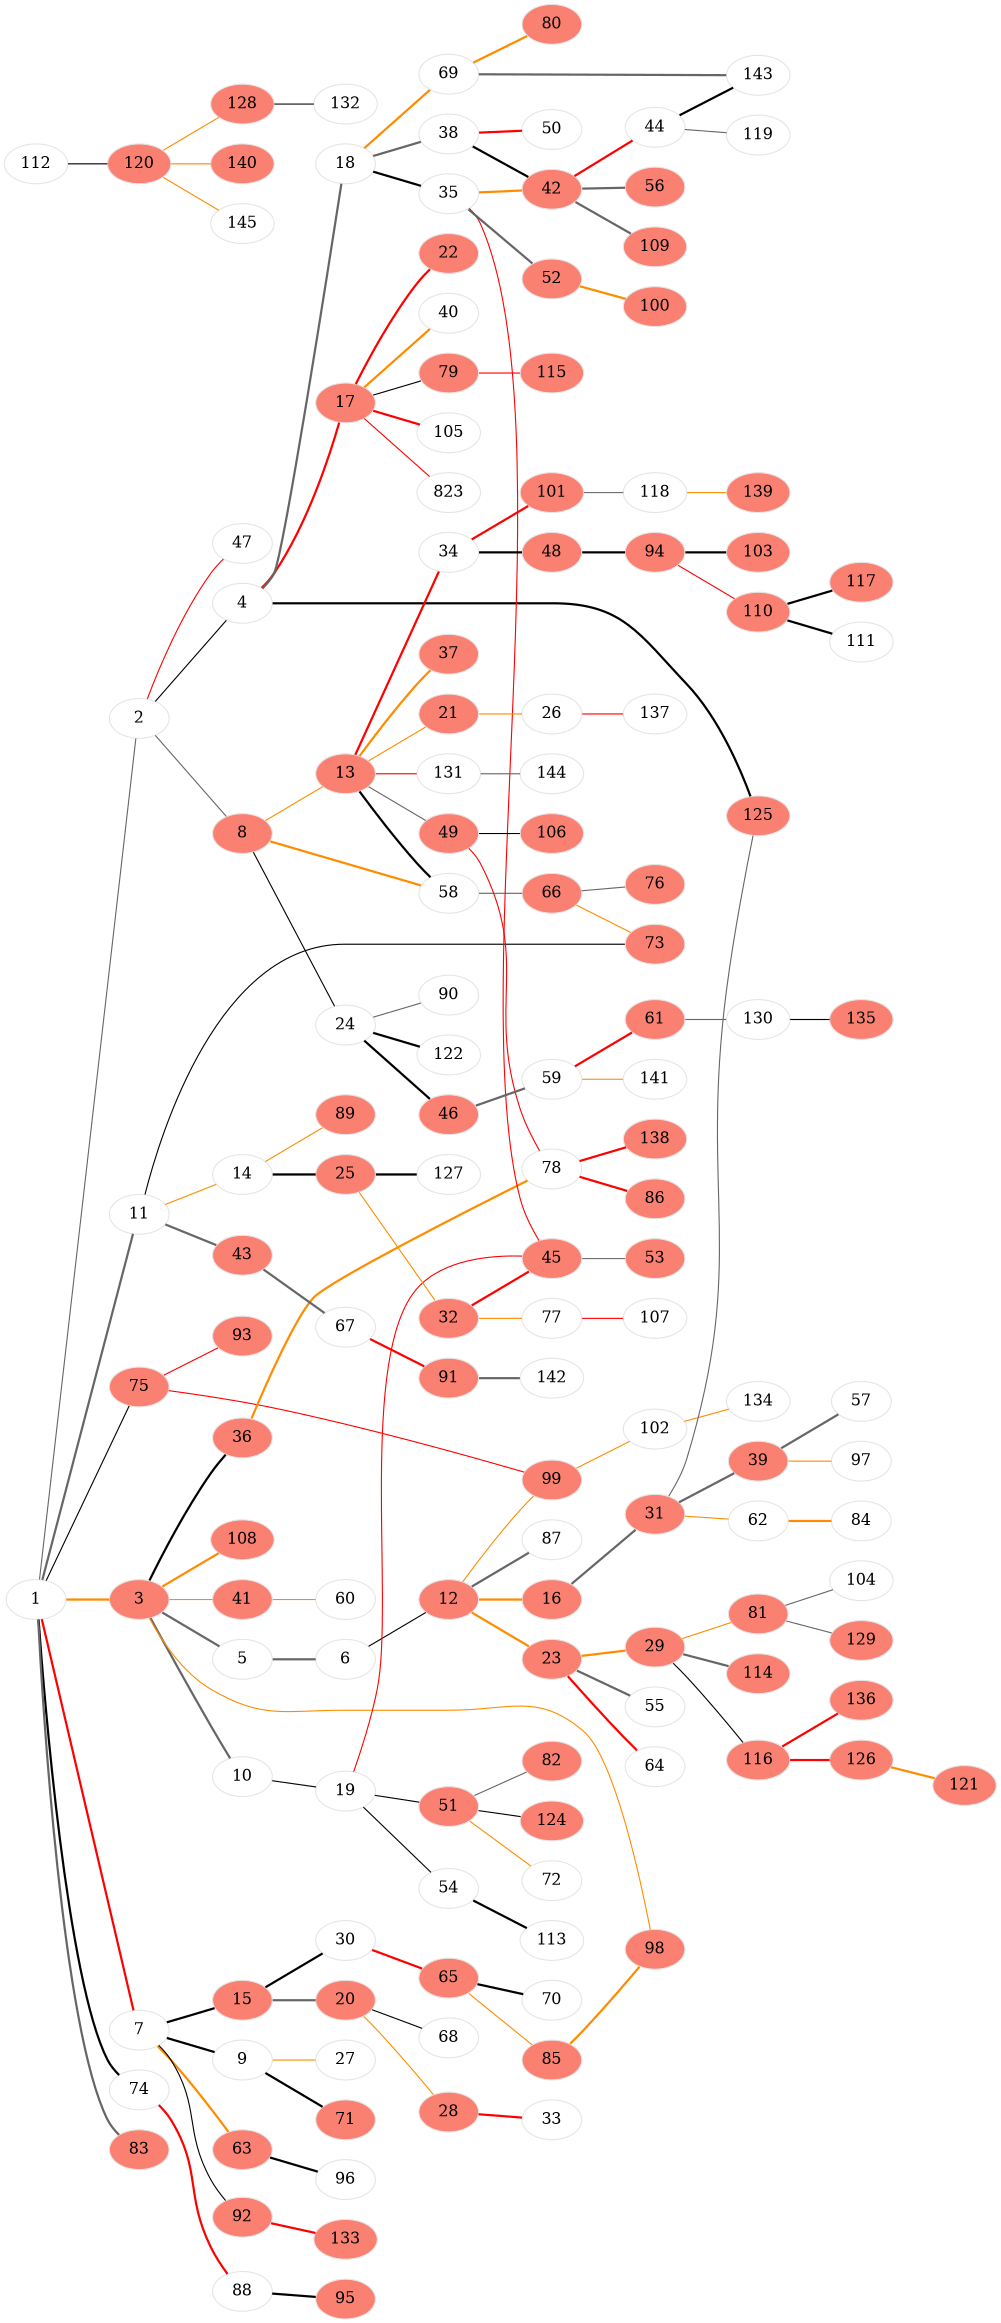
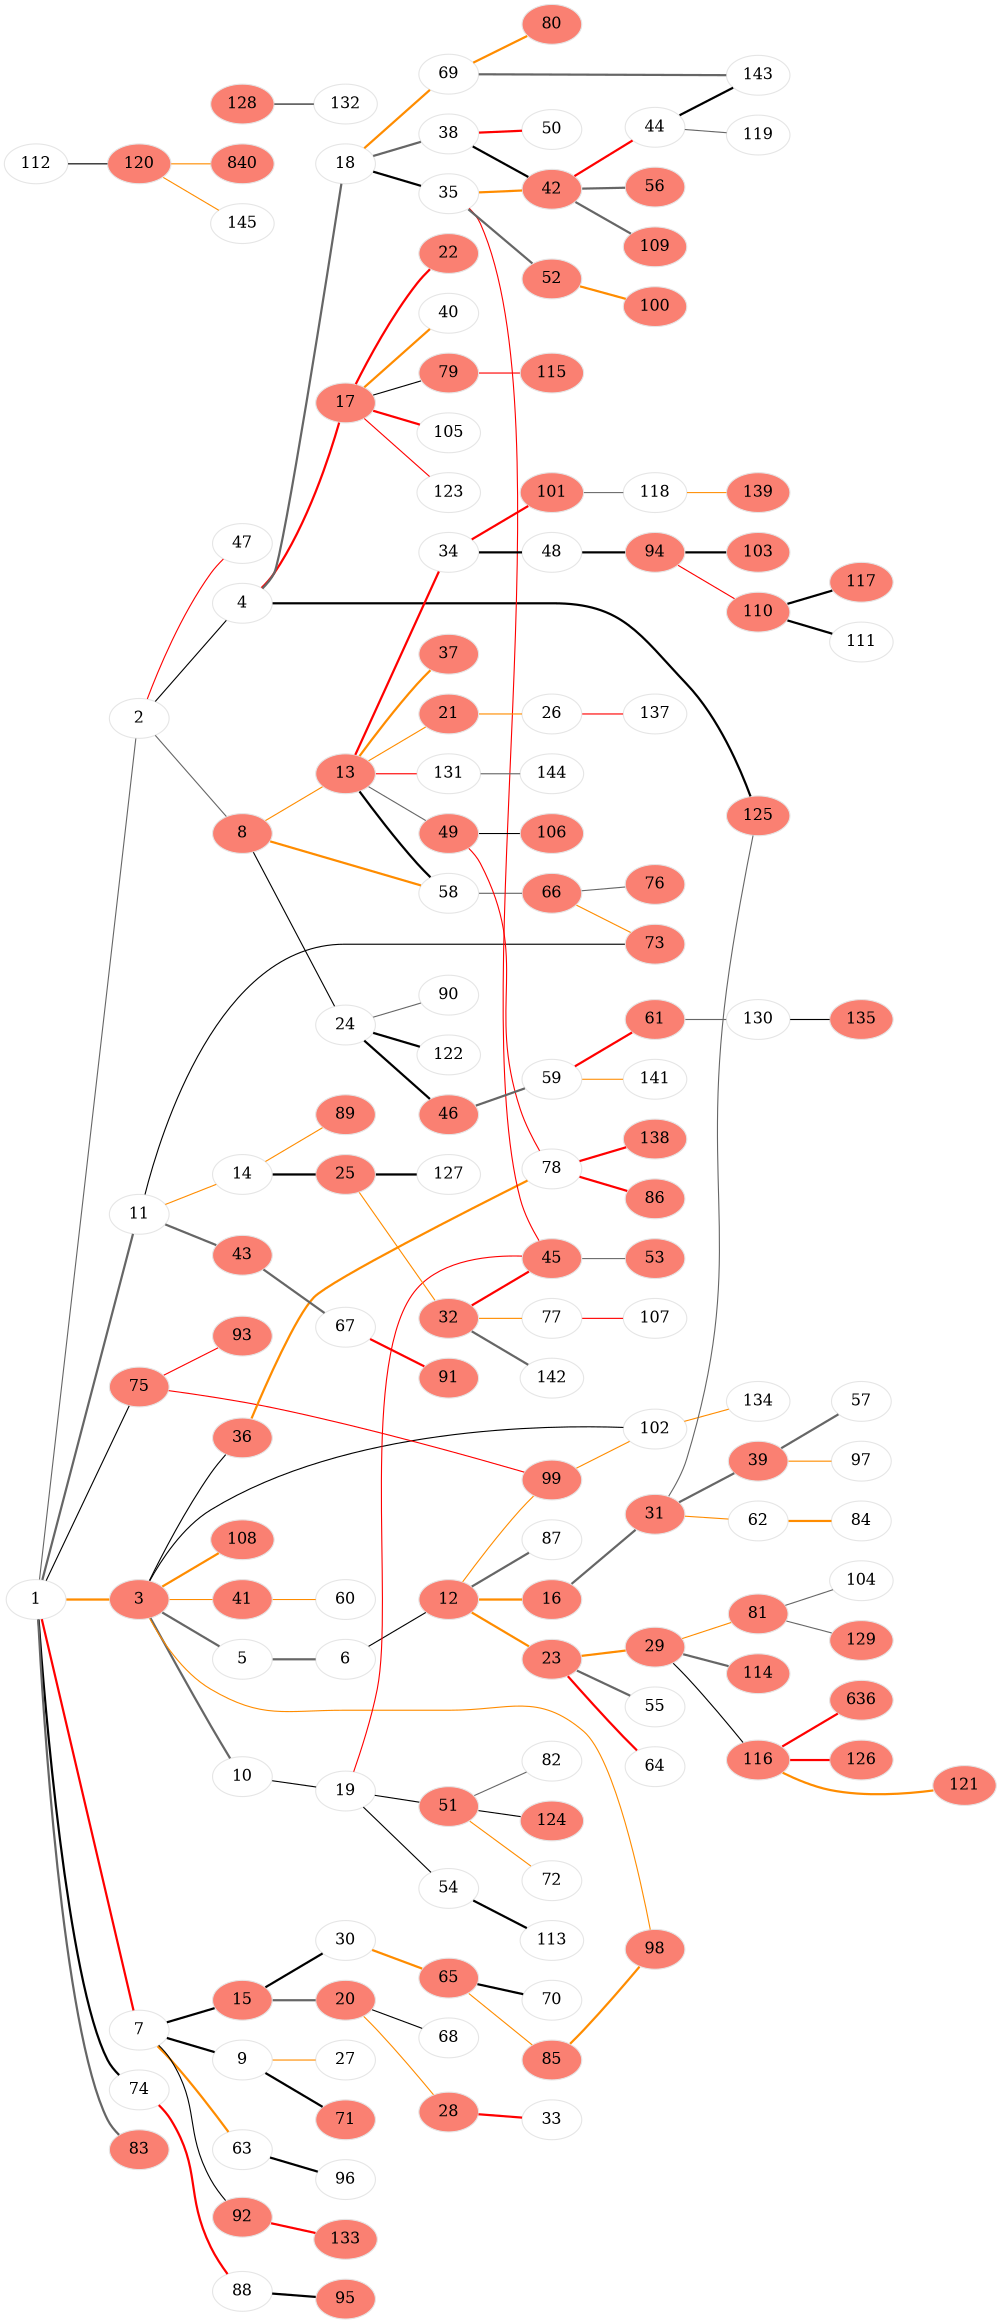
(191, 134) -> none
(242, 164) -> (242, 164)
(449, 493) -> (449, 493)
(552, 552) -> (552, 552)
(499, 1378) -> (500, 1348)
none -> (365, 1451)
(184, 1515) -> (184, 1515)
(861, 1700) -> (861, 1700)
(552, 1761) -> (552, 1761)
(913, 1773) -> (856, 1793)
(397, 1959) -> (397, 1959)
(242, 2150) -> (242, 2150)
